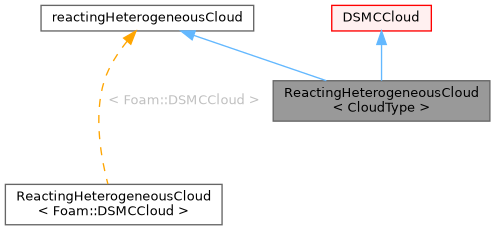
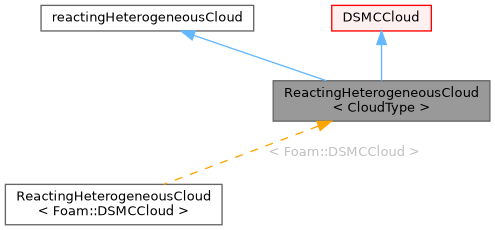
(99, 110) -> (241, 155)
